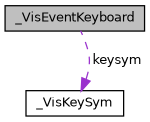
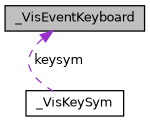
(89, 54) -> (30, 68)
